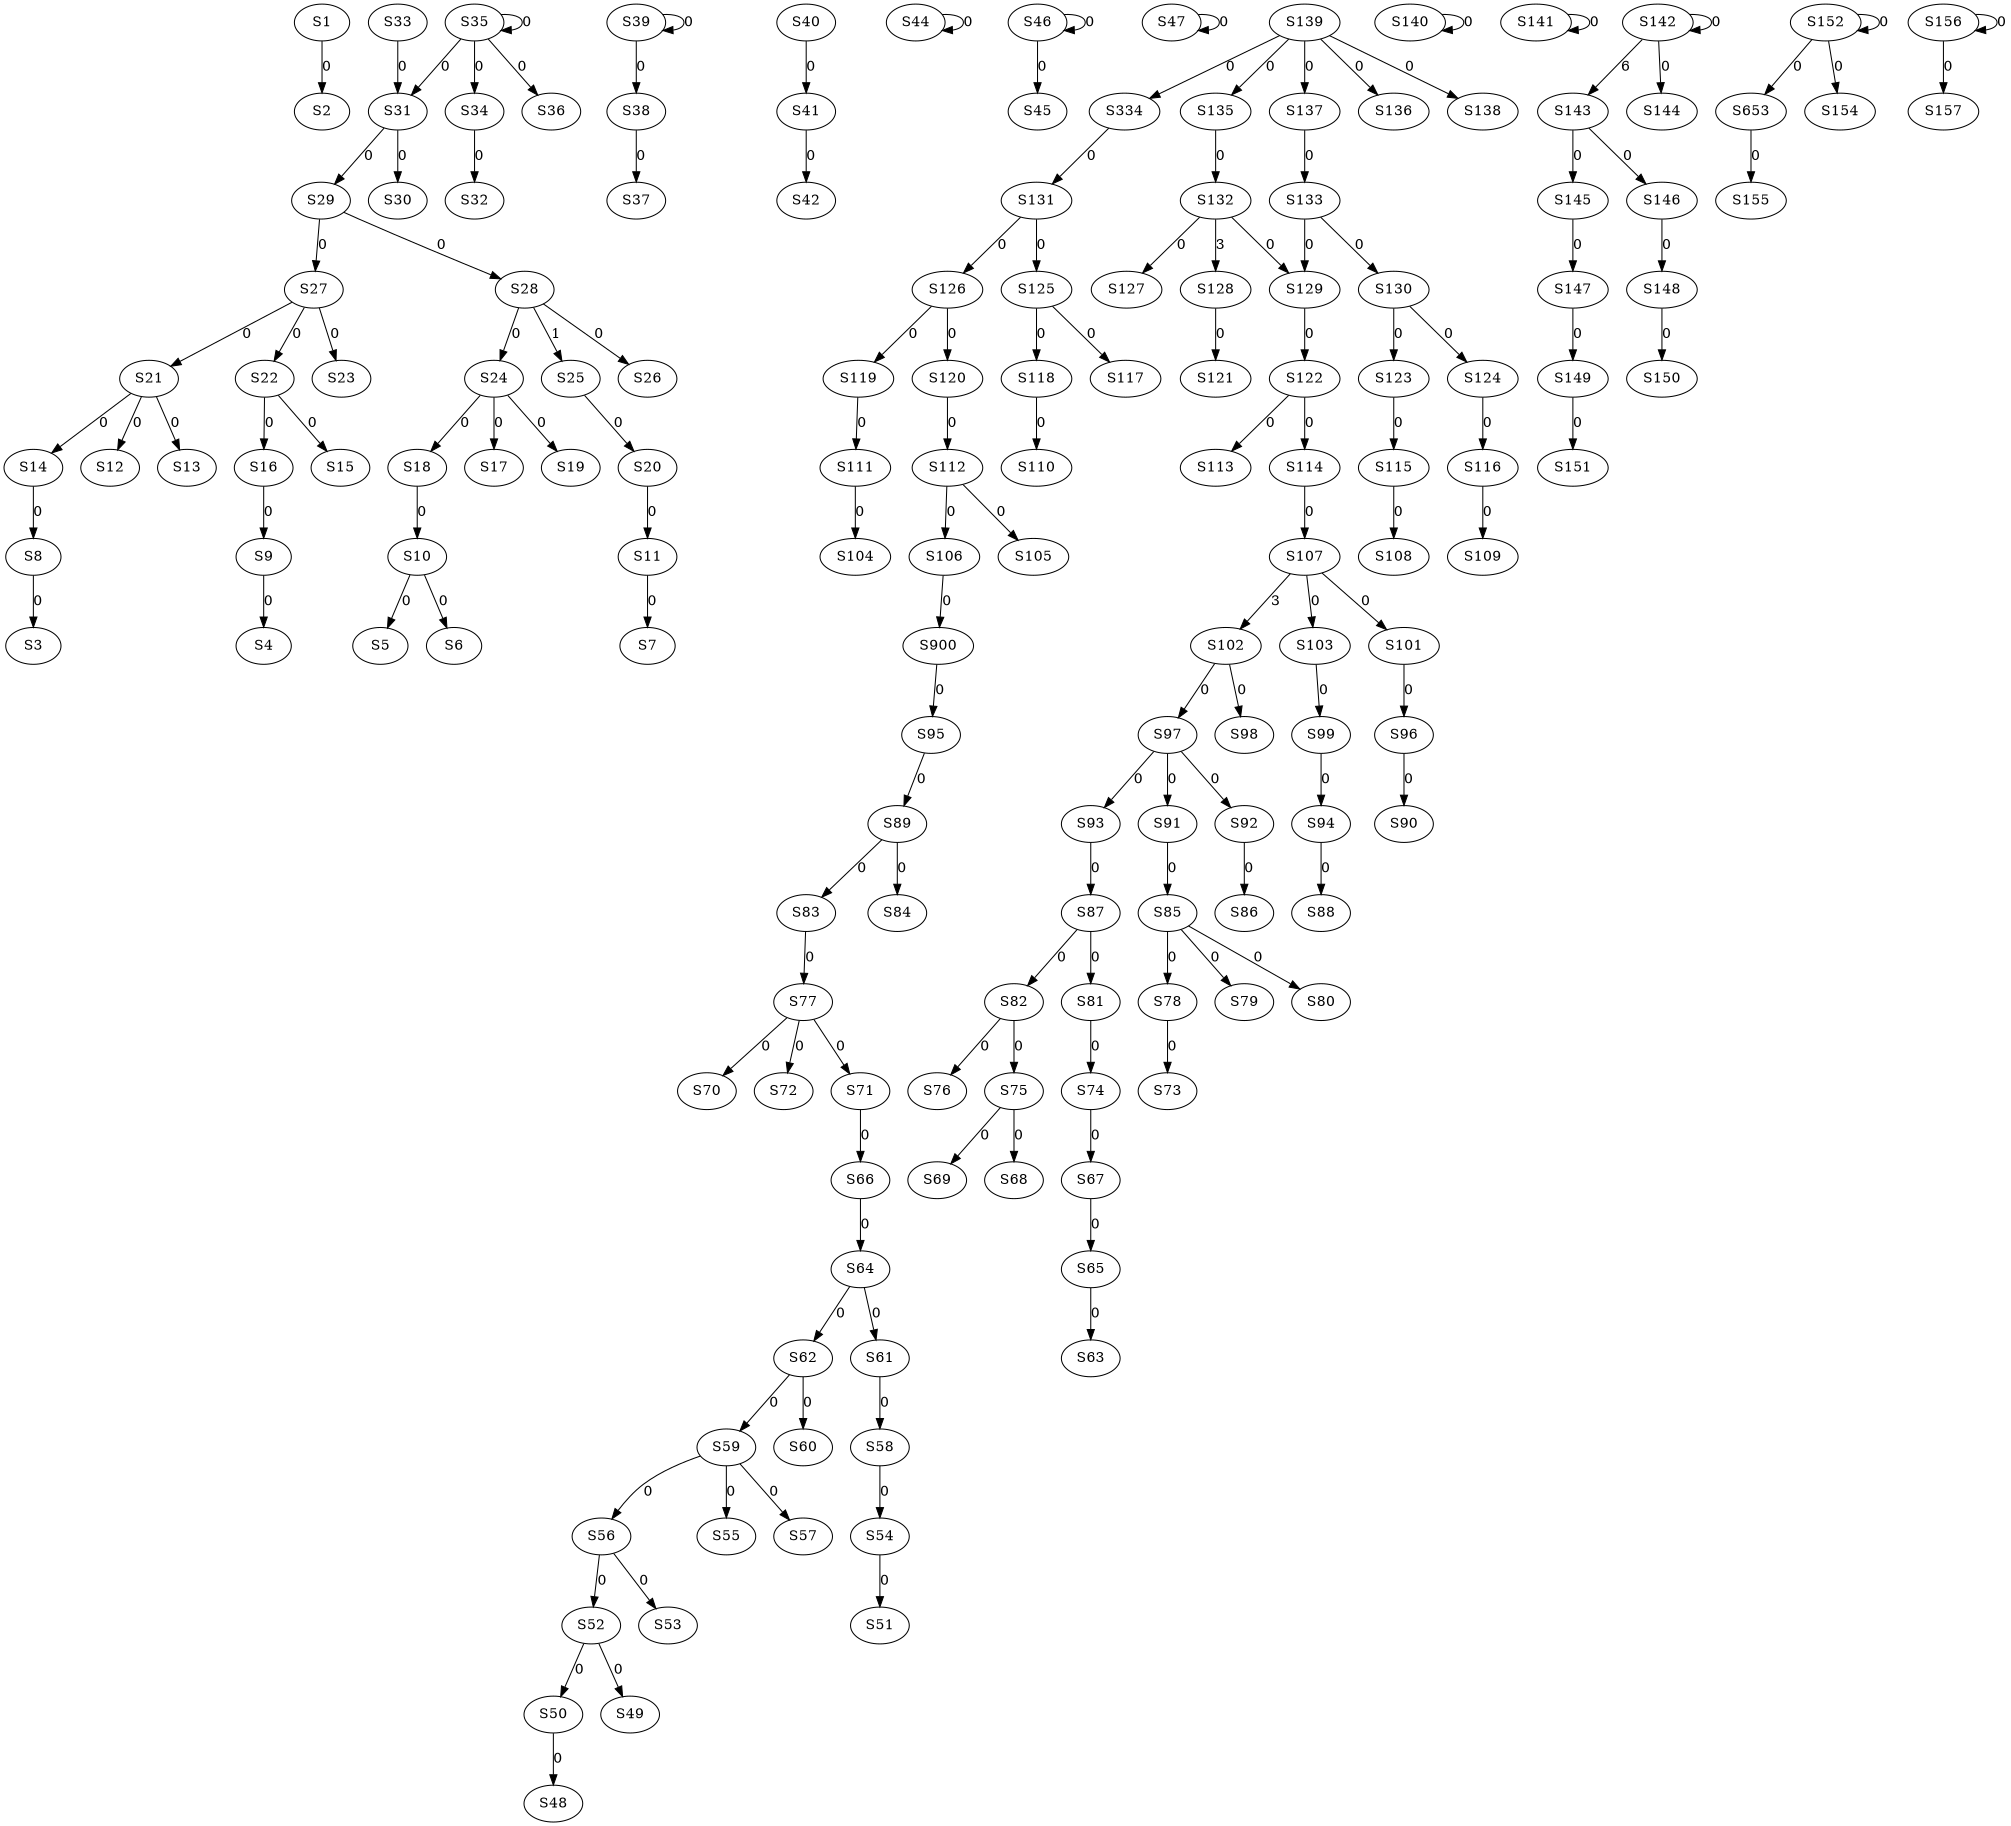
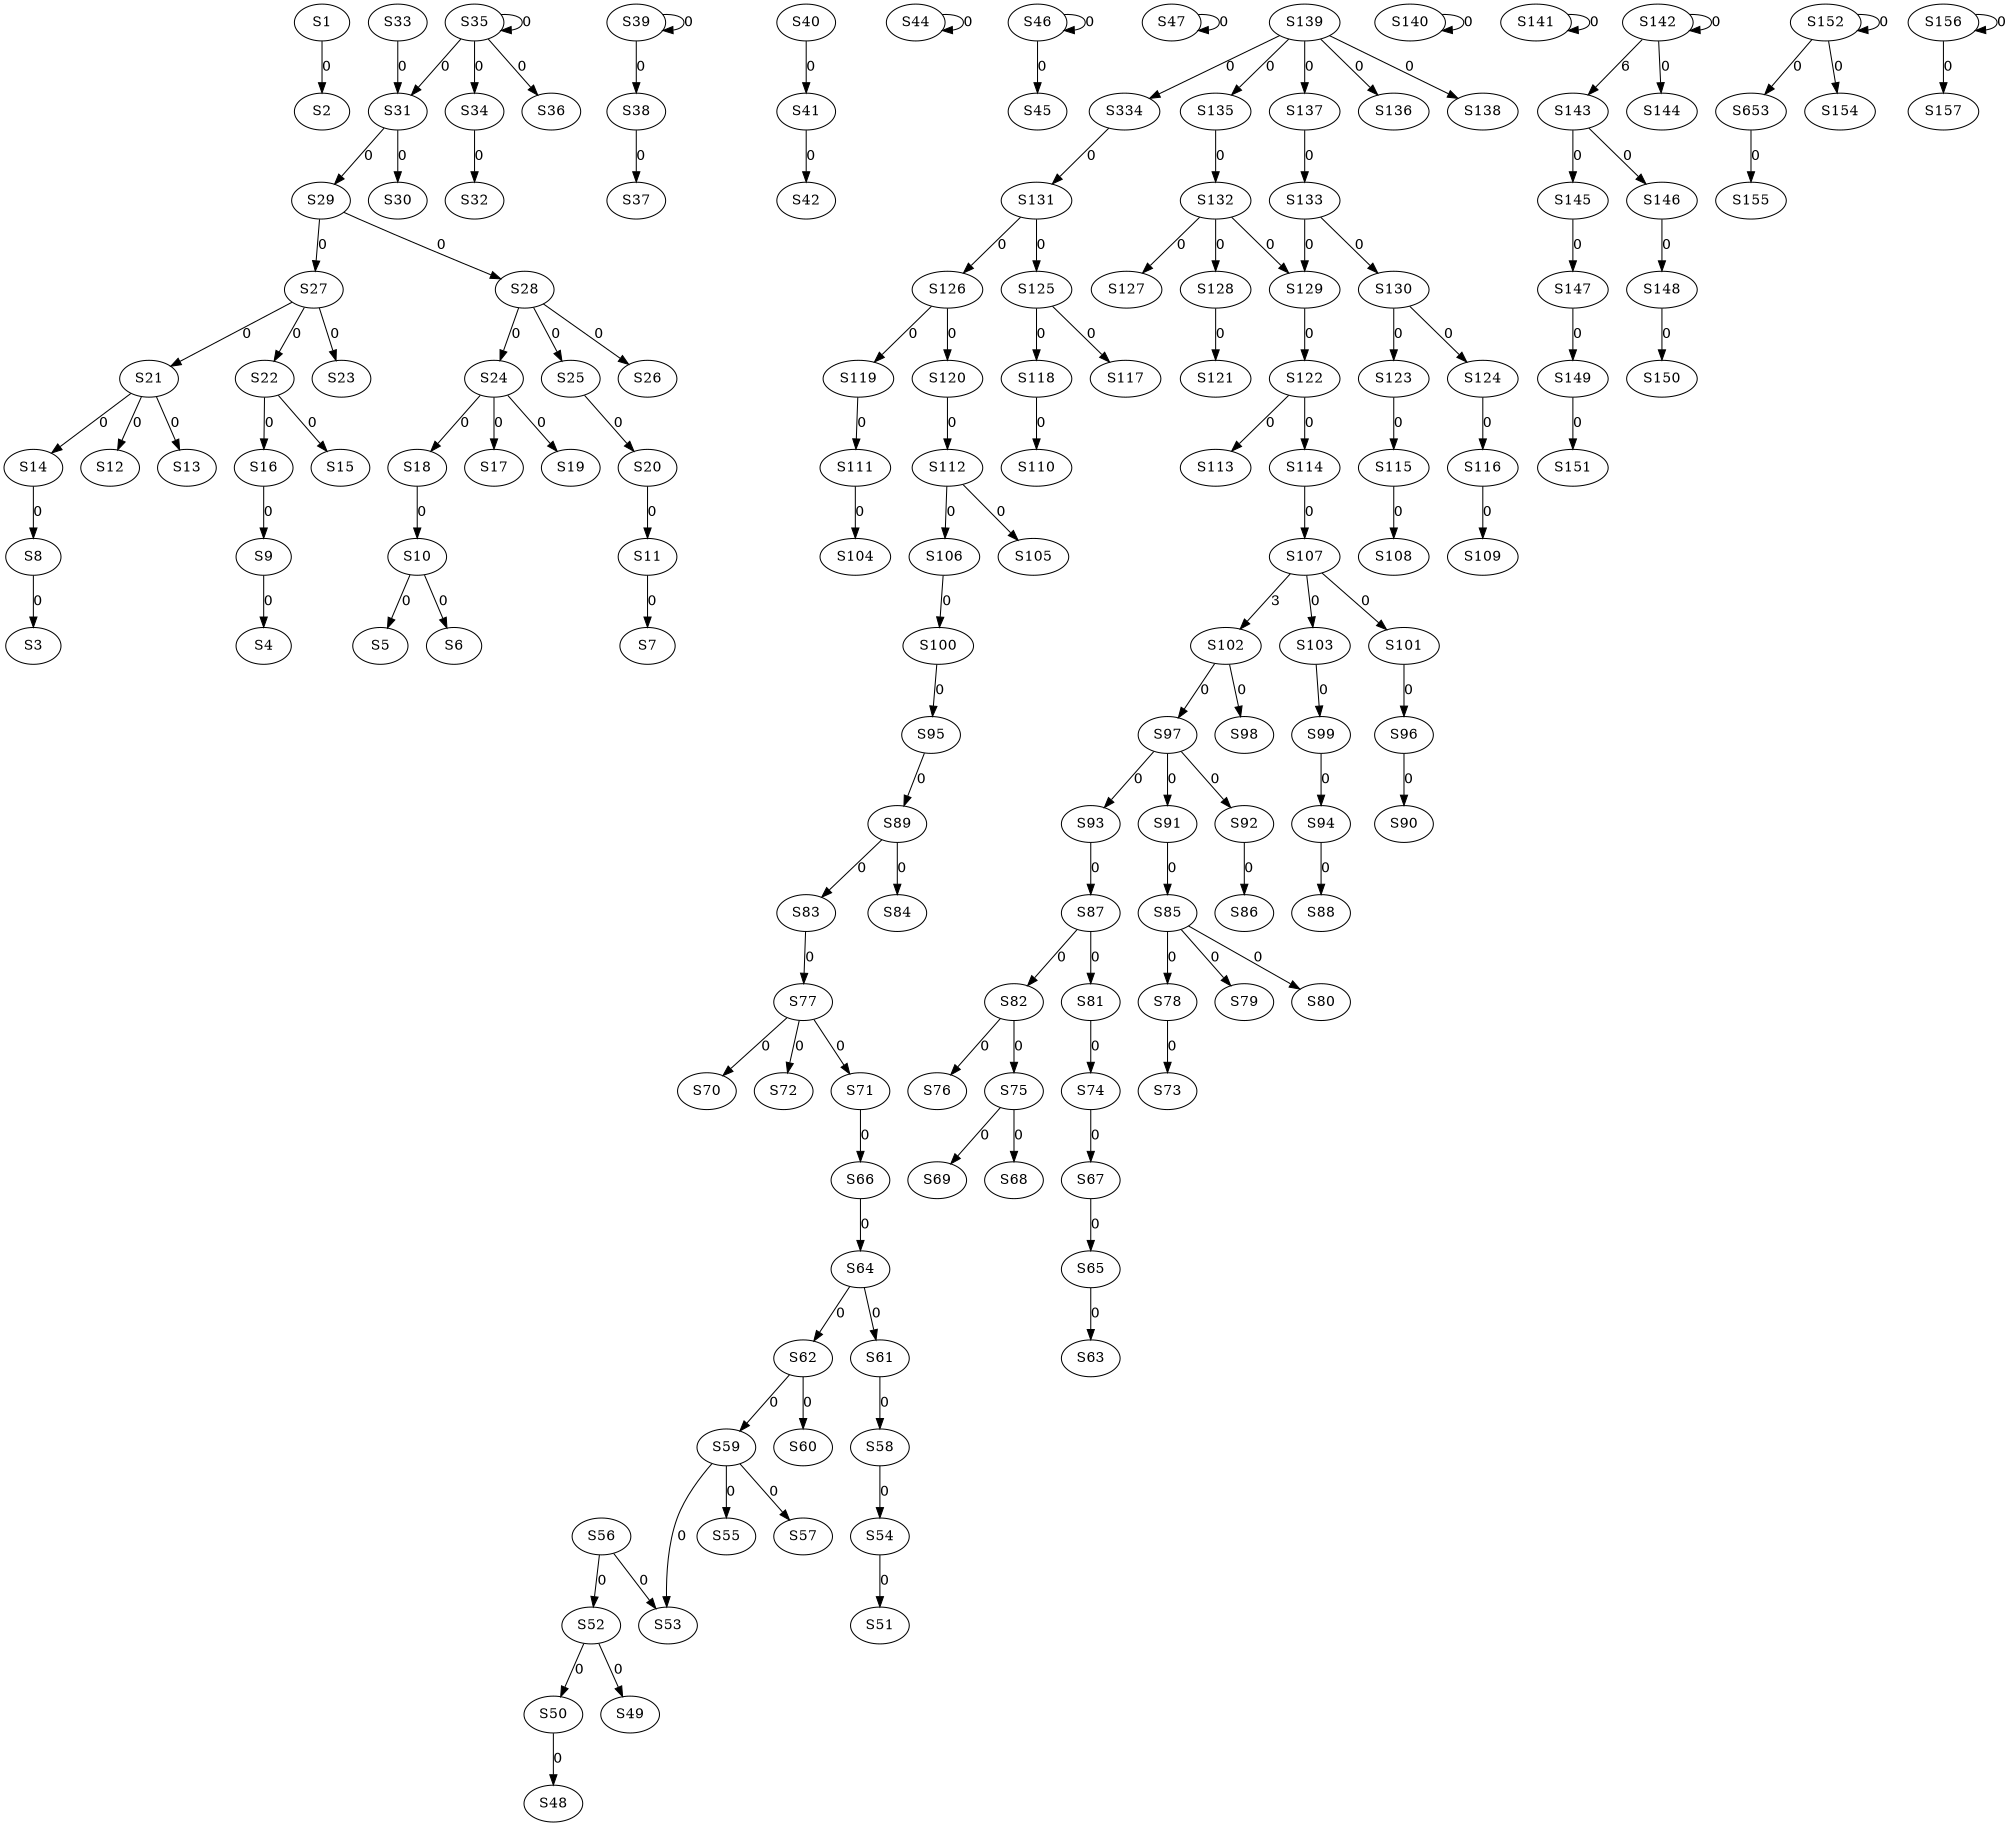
(1221, 245) -> (1221, 245)
(556, 334) -> (556, 334)
(938, 646) -> (938, 646)
(655, 1477) -> (675, 1525)
